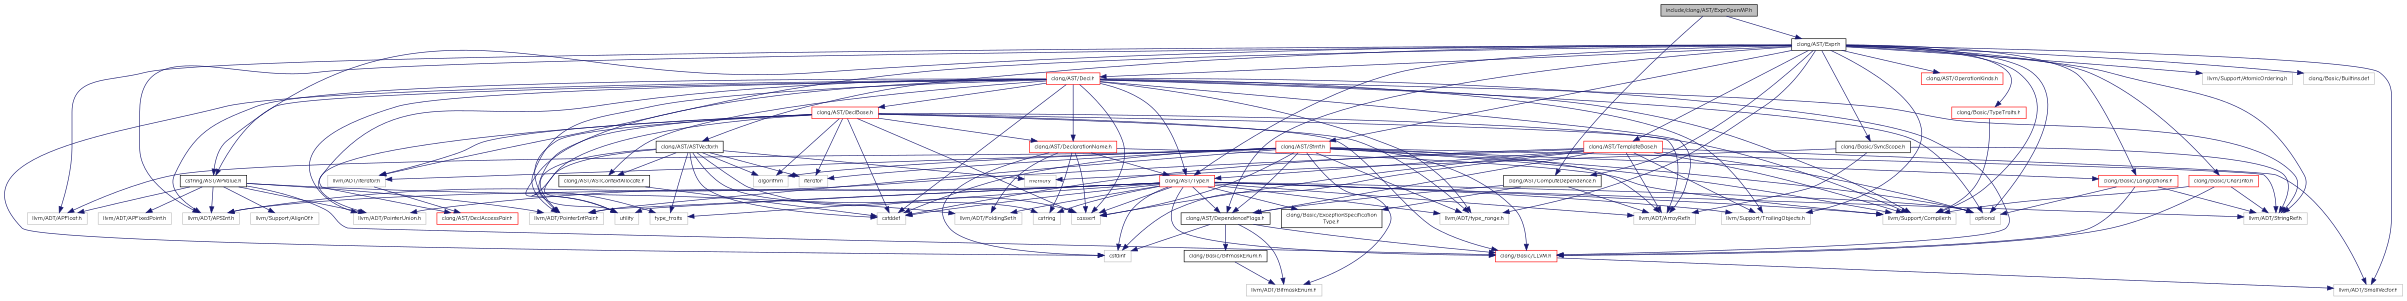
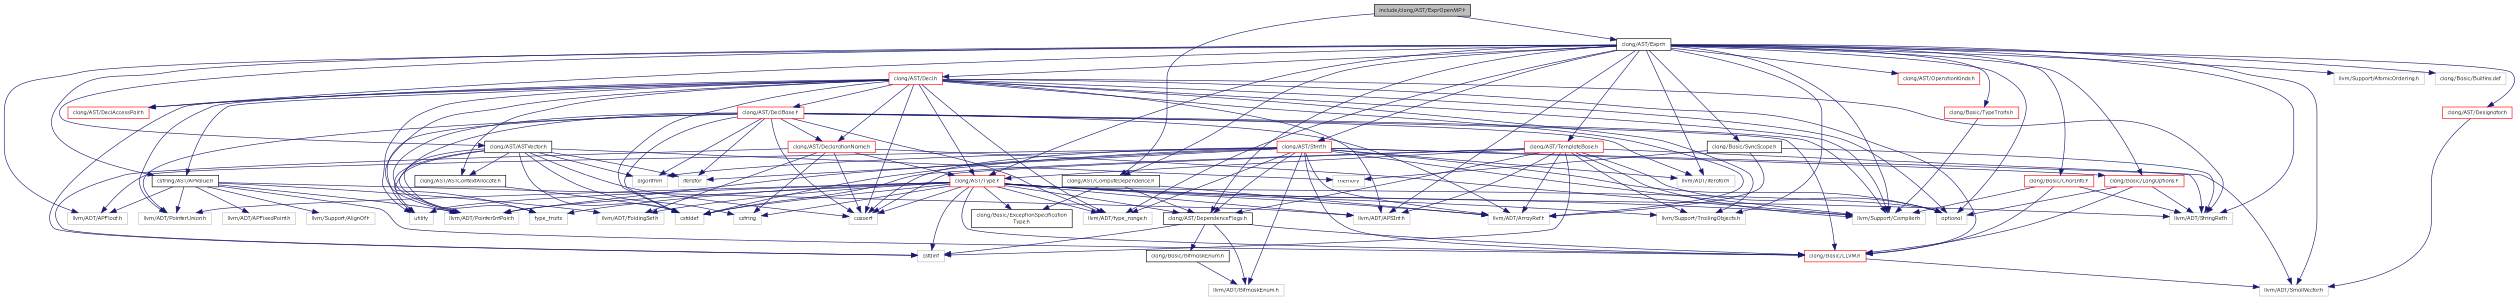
none -> (2477, 113)
(420, 201) -> (886, 66)
